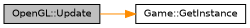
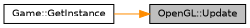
(113, 14) -> (127, 14)
